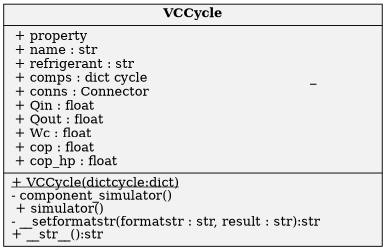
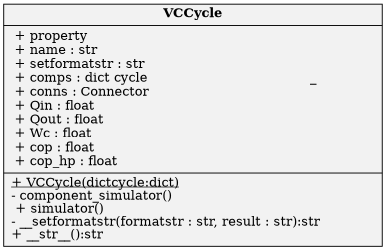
(102, 64) -> (107, 64)
